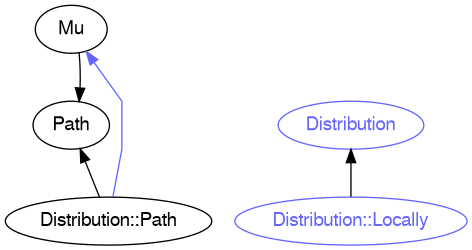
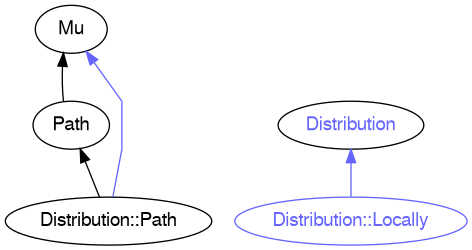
(80, 70) -> (62, 84)
(351, 125) -> (351, 125)
(351, 180) -> (351, 180)
